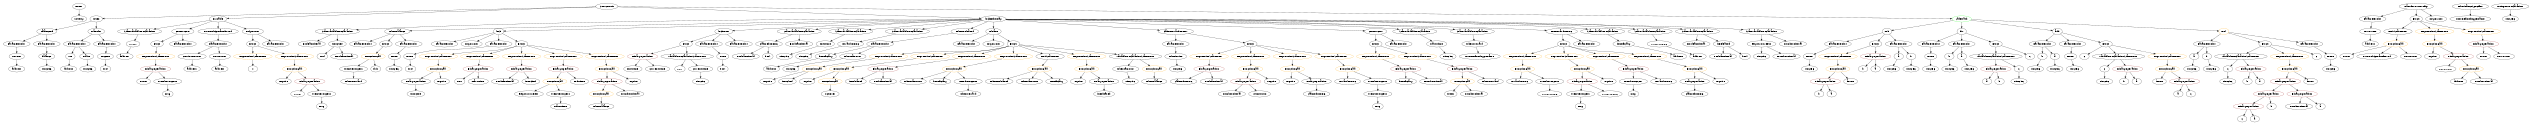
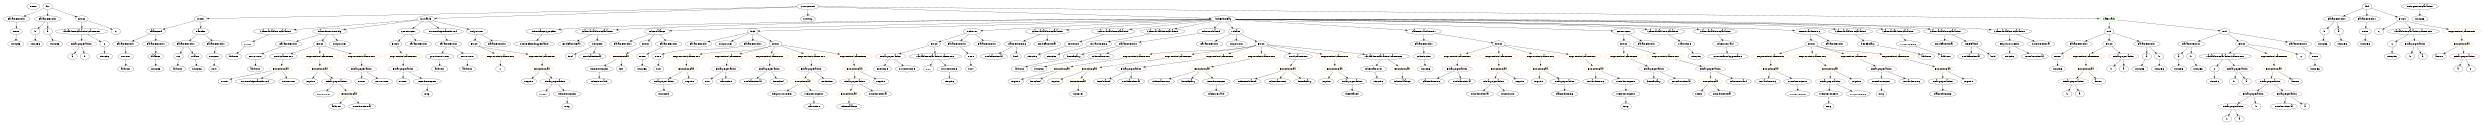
(79, 12) -> (808, 12)
none -> (804, 22)
(1962, 24) -> none
none -> (381, 25)
(2011, 25) -> none
(2224, 31) -> (2225, 31)
